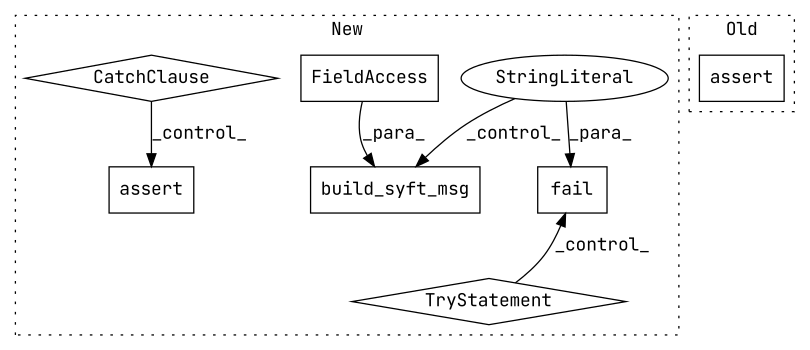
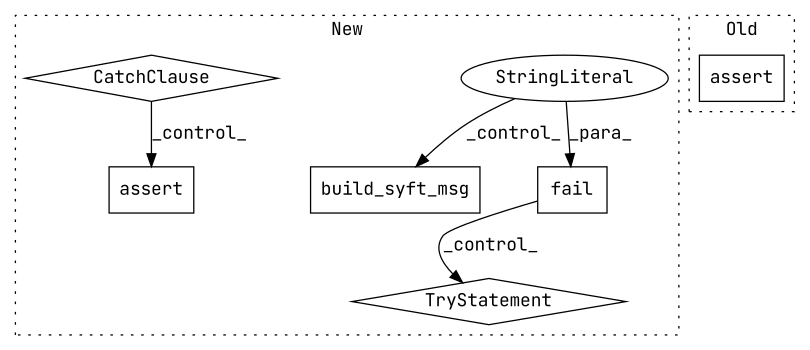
(370, 78) -> none
(542, 257) -> (469, 223)
